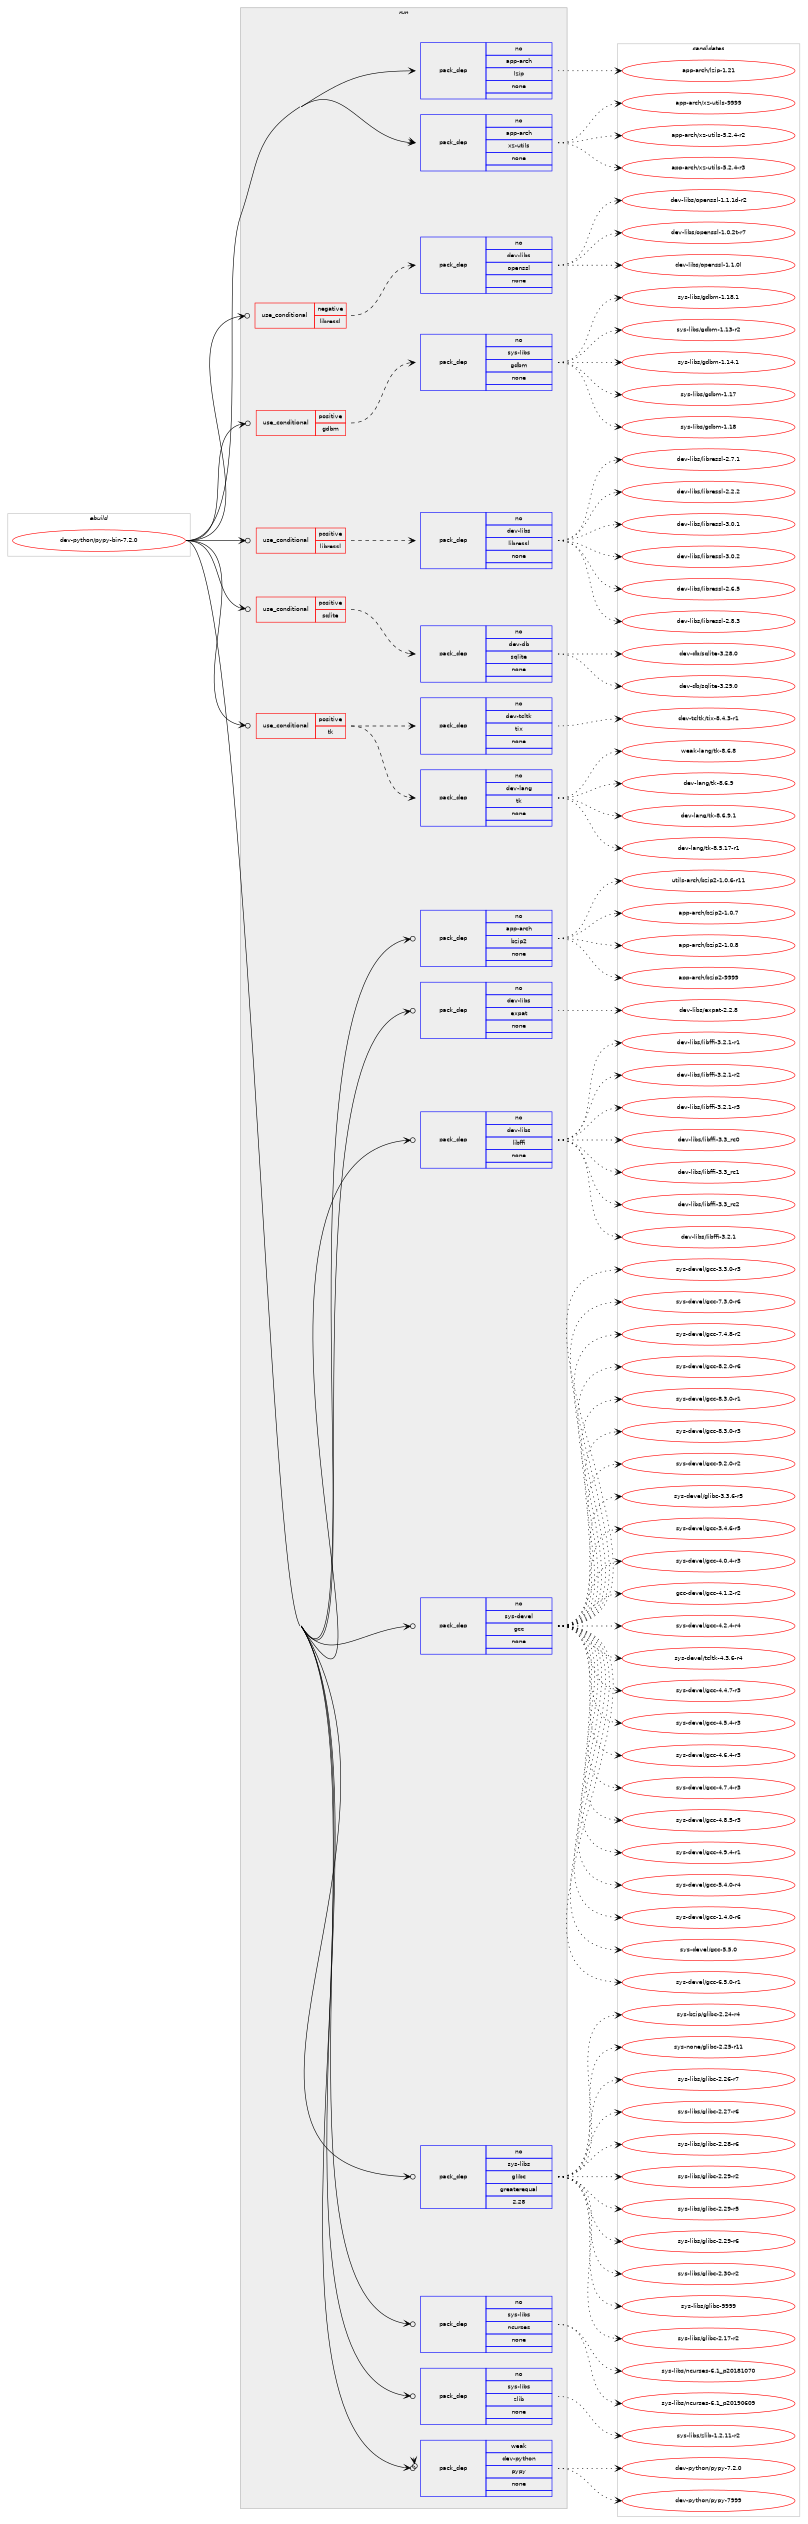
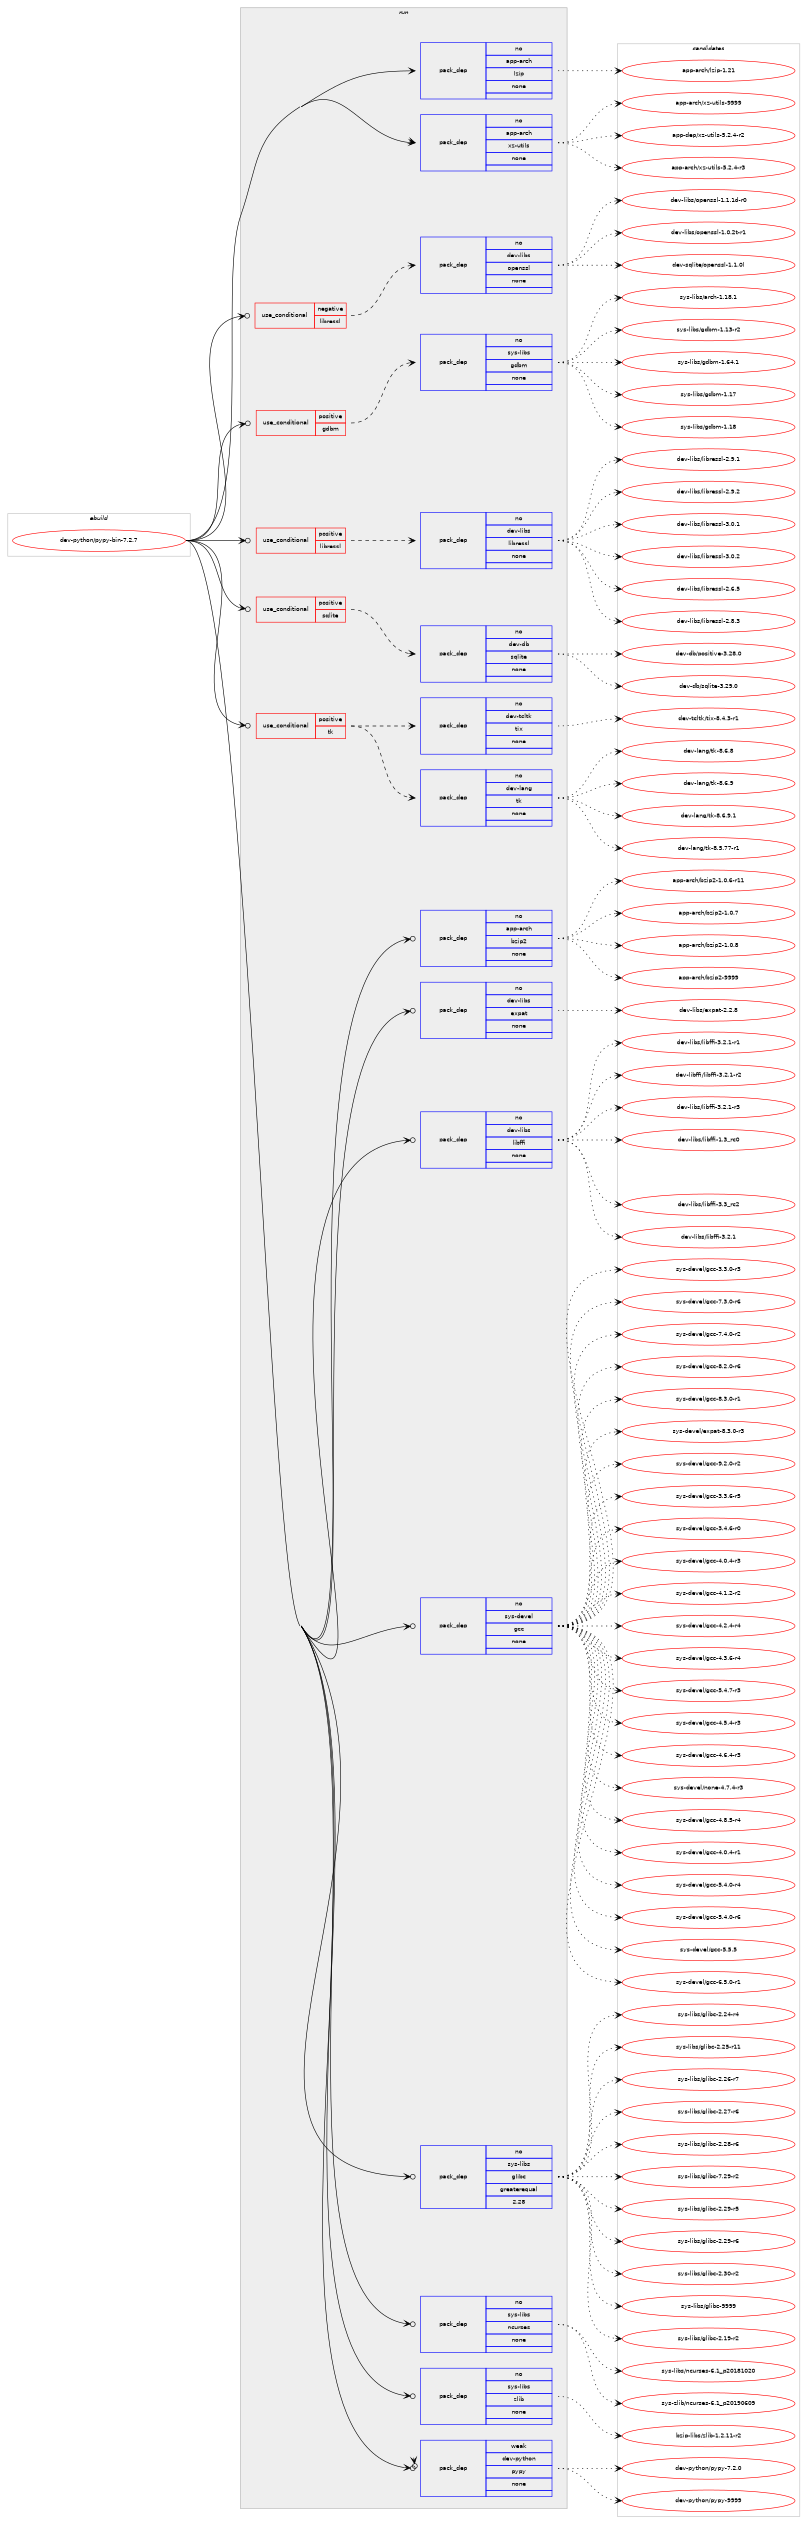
(709, 136) -> (709, 136)
(709, 200) -> (709, 200)
(709, 233) -> (709, 233)
(709, 265) -> (709, 265)
(709, 298) -> (709, 298)
(709, 362) -> (709, 362)
(709, 460) -> (709, 460)
(709, 492) -> (709, 492)
(99, 541) -> (99, 541)
(709, 654) -> (709, 654)
(709, 751) -> (709, 751)
(709, 848) -> (709, 848)
(709, 881) -> (709, 881)
(709, 1075) -> (709, 1075)
(709, 1140) -> (709, 1140)
(709, 1172) -> none
(709, 1334) -> (709, 1334)
(709, 1432) -> (709, 1432)
(709, 1496) -> (709, 1496)
(709, 1529) -> (709, 1529)
(709, 1594) -> (709, 1594)
(709, 1658) -> (709, 1658)
(709, 1691) -> (709, 1691)
(709, 1788) -> (709, 1788)
(709, 1820) -> (709, 1820)
(709, 1853) -> (709, 1853)
(709, 1918) -> (709, 1918)
(709, 1950) -> (709, 1950)
(709, 2015) -> (709, 2015)
(709, 2047) -> (709, 2047)
(709, 2177) -> (709, 2177)
(709, 2339) -> (709, 2339)
(709, 2371) -> (709, 2371)
(709, 2404) -> (709, 2404)
(709, 2436) -> (709, 2436)
(709, 2501) -> (709, 2501)
